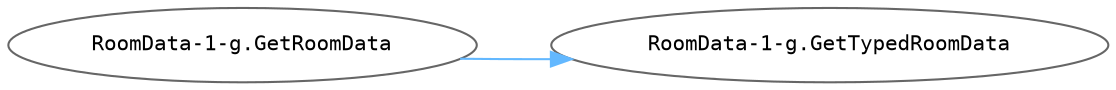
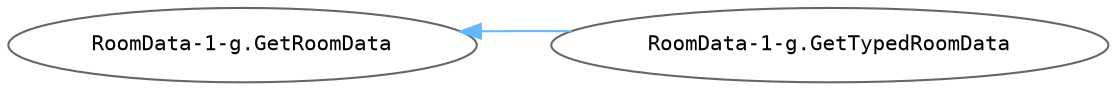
(505, 59) -> (527, 31)
